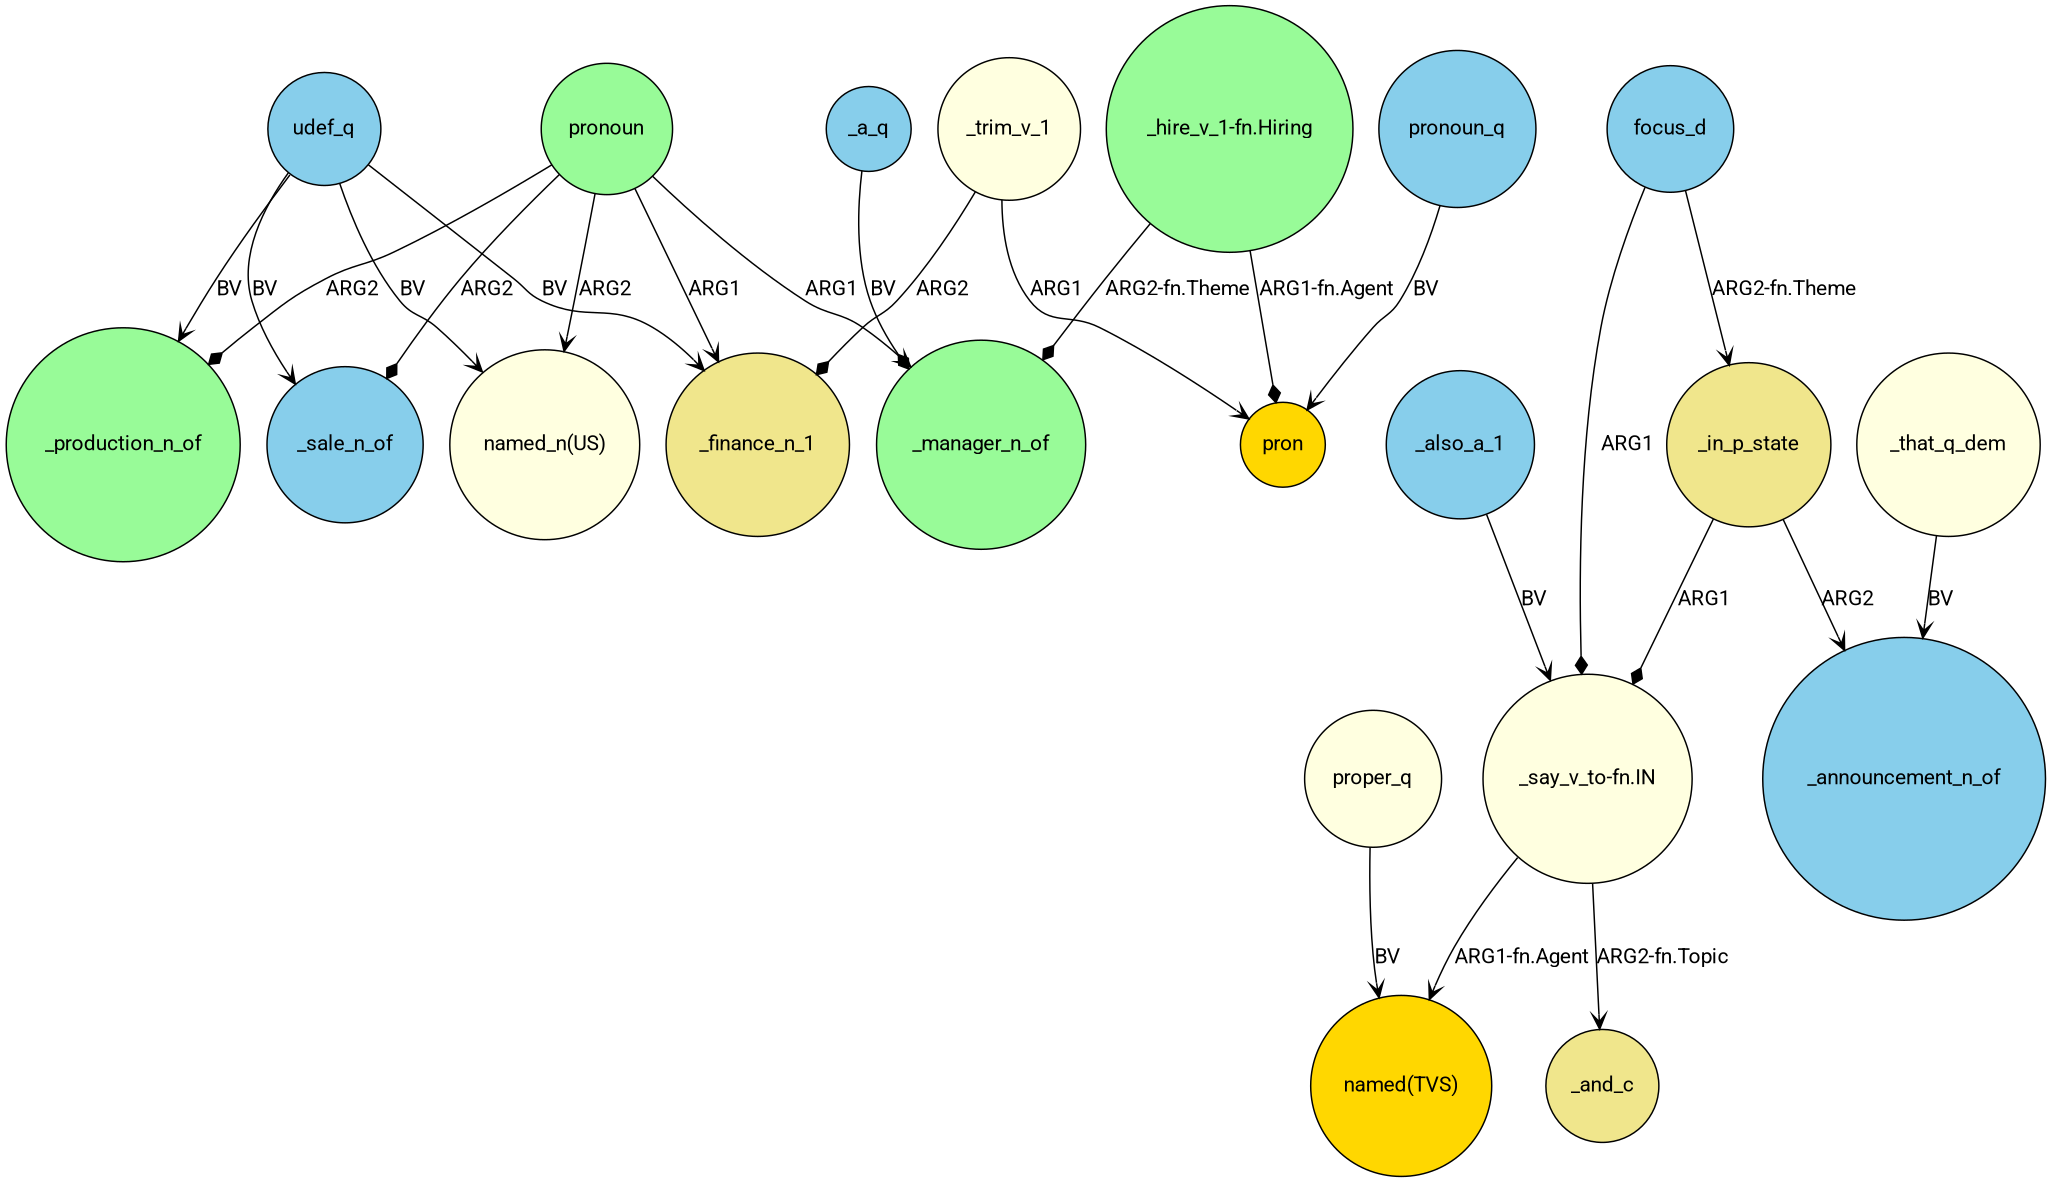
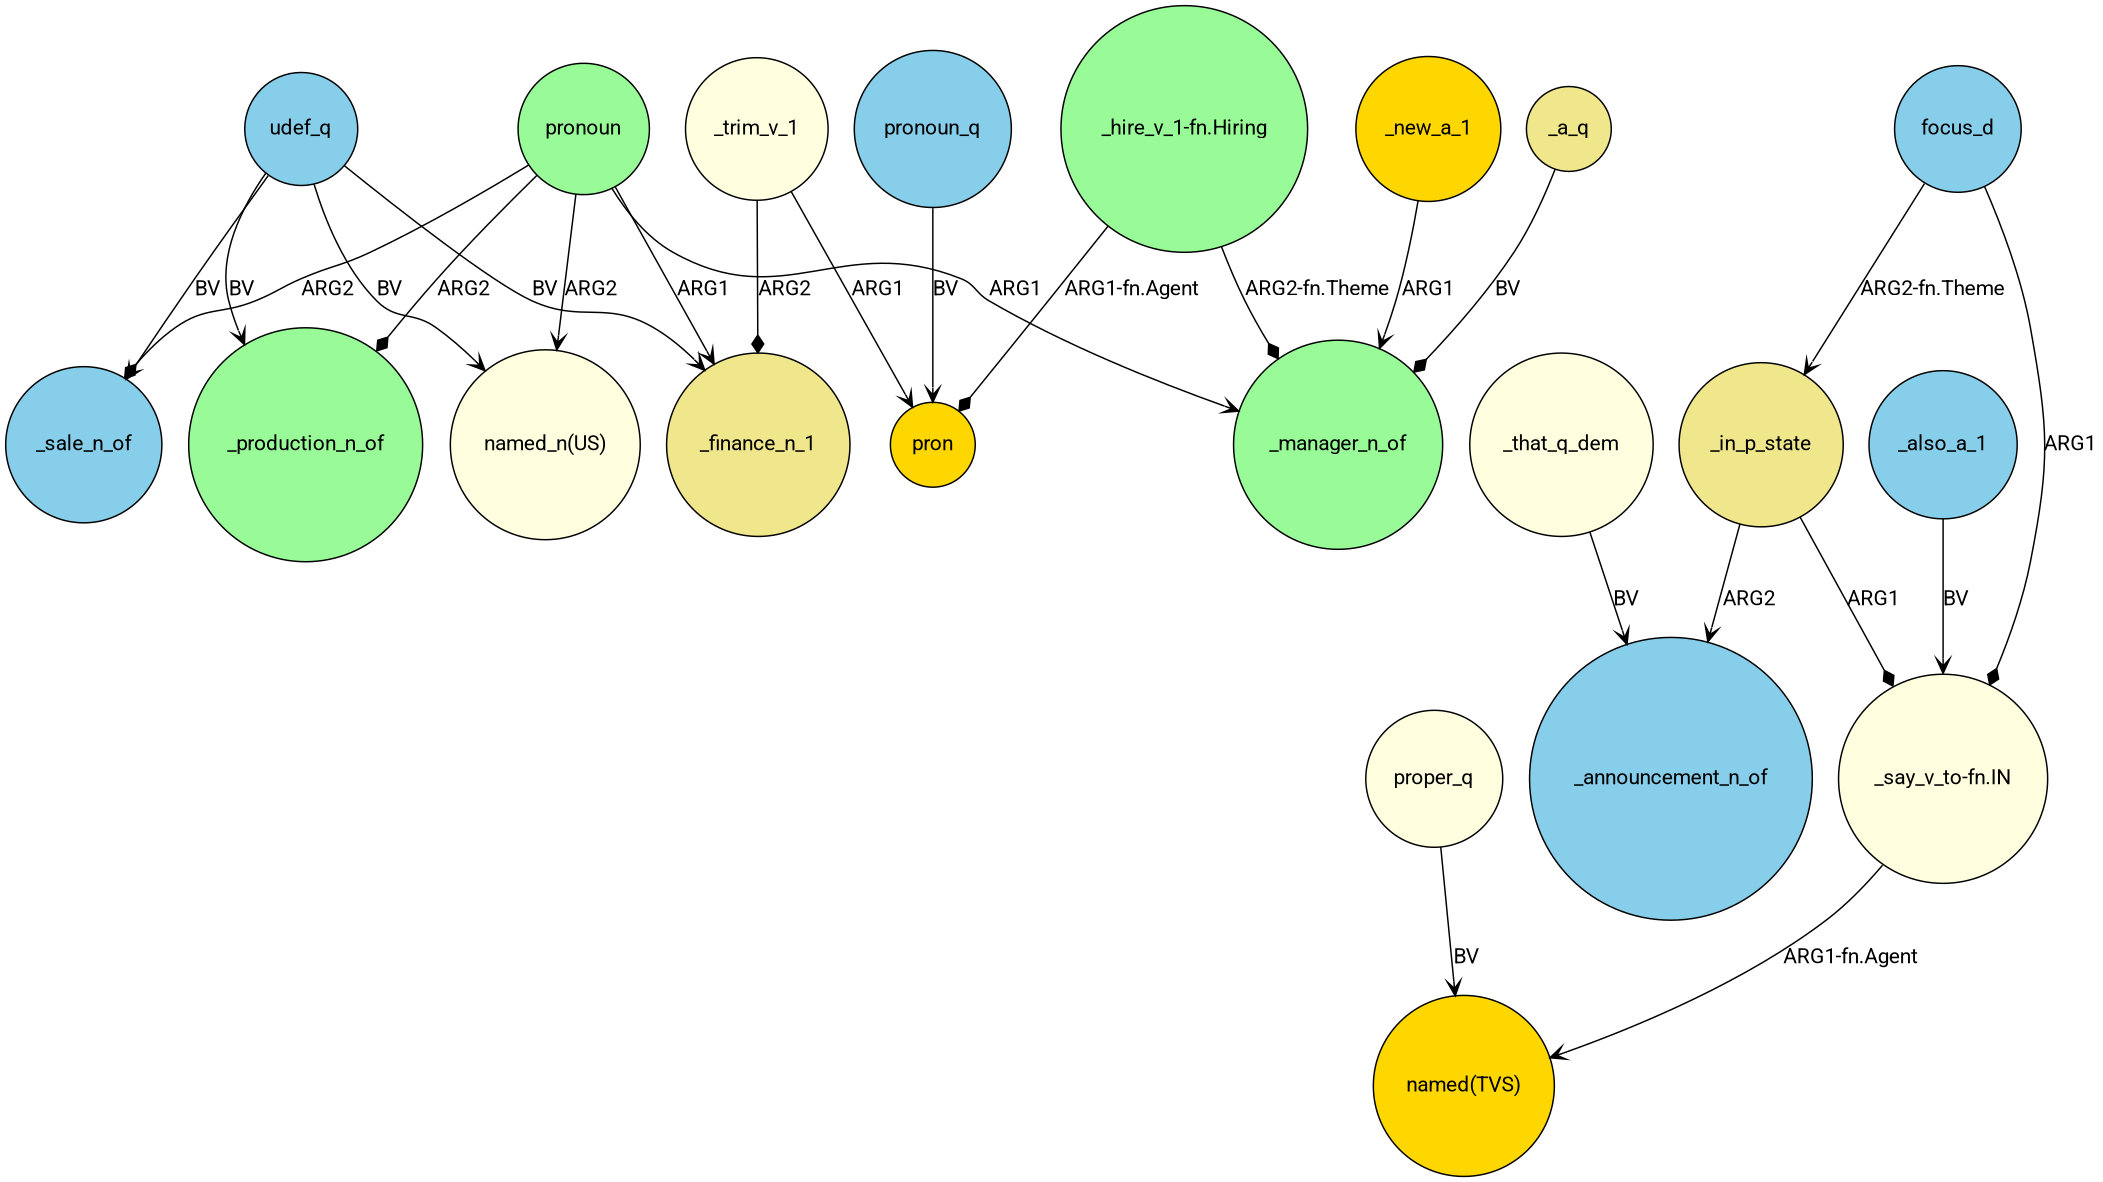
(869, 129) -> (1569, 129)
none -> (1428, 129)
(1602, 1086) -> none
